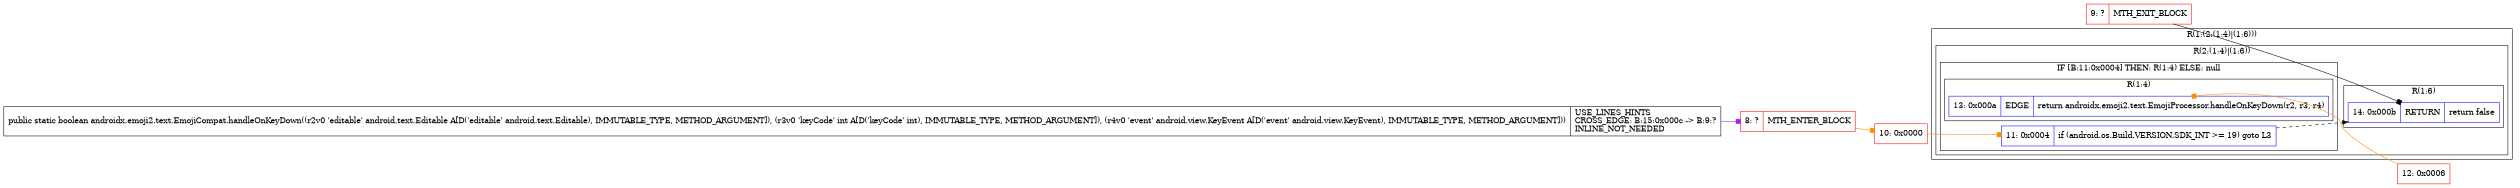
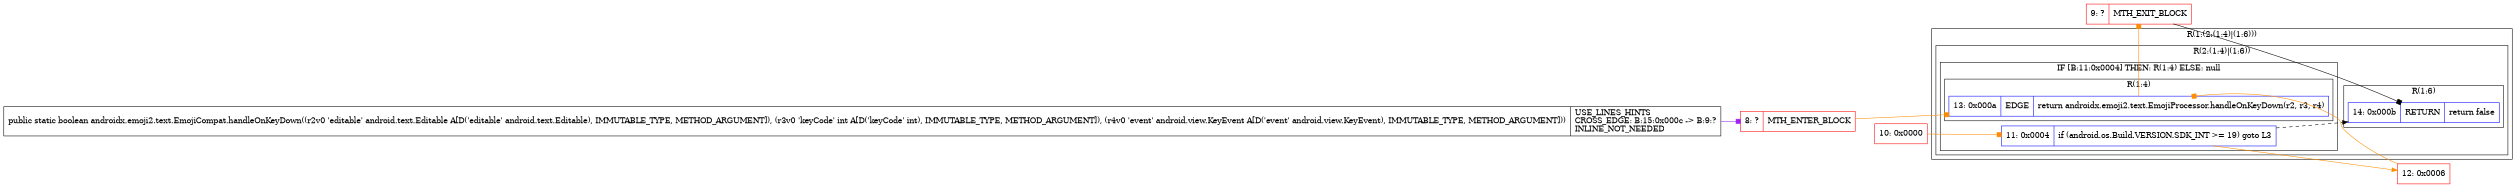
none -> (2139, 66)
(1862, 129) -> (1899, 117)
none -> (2342, 163)
